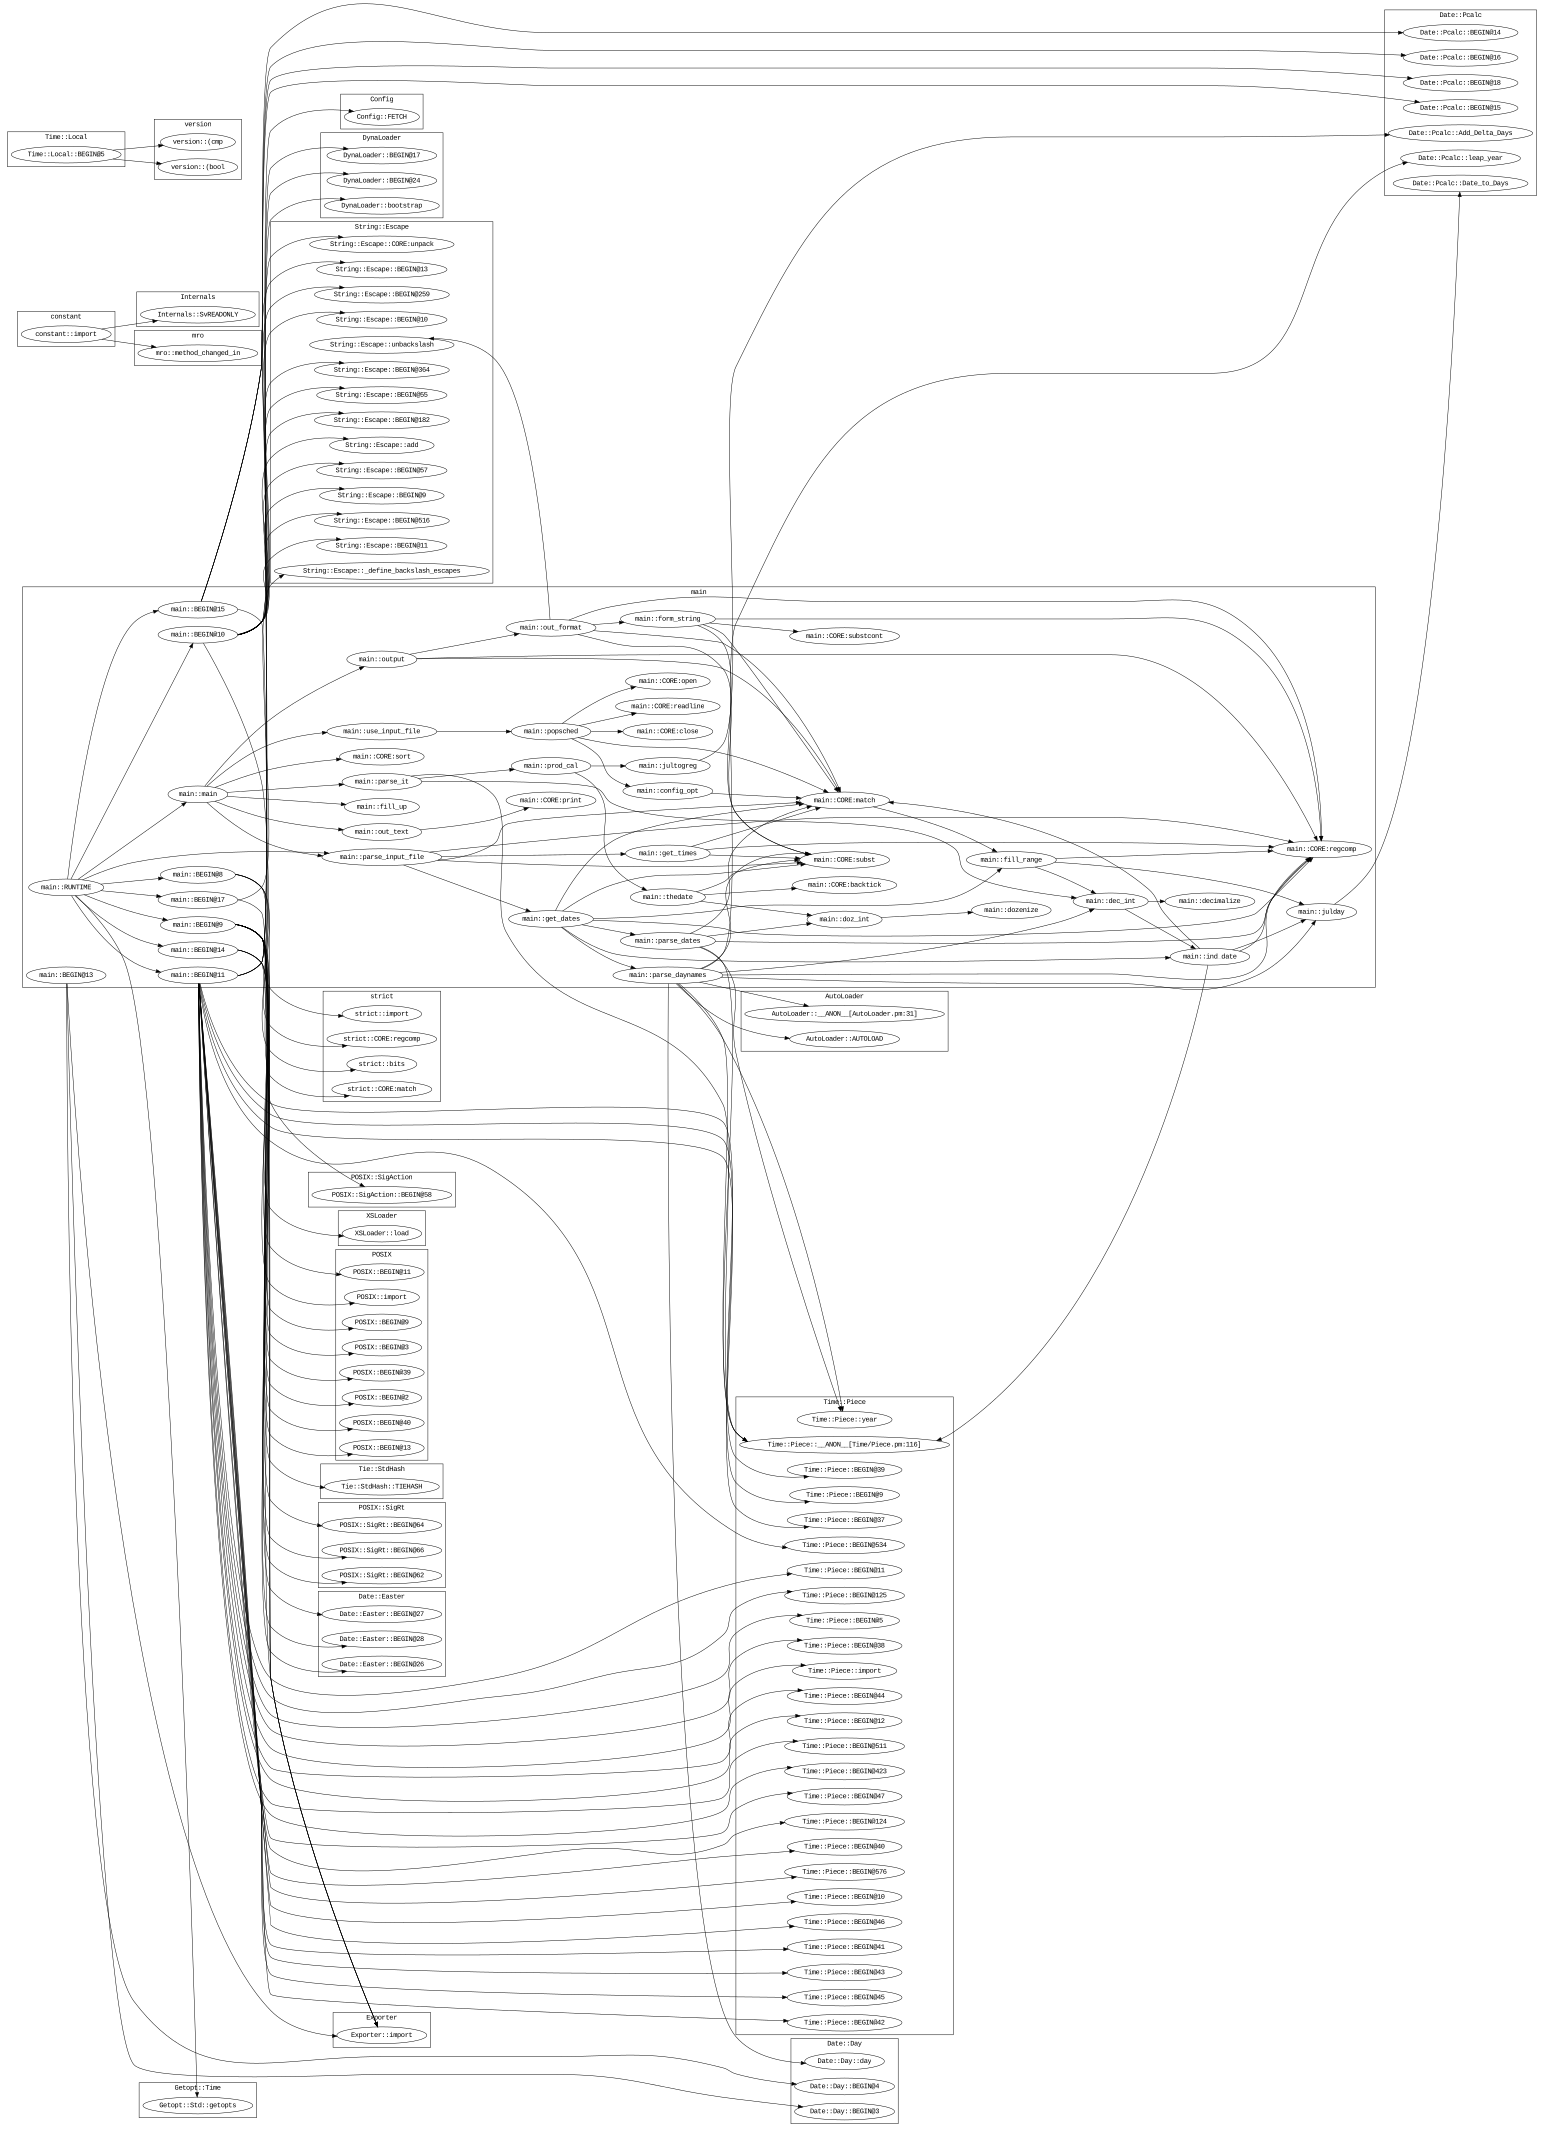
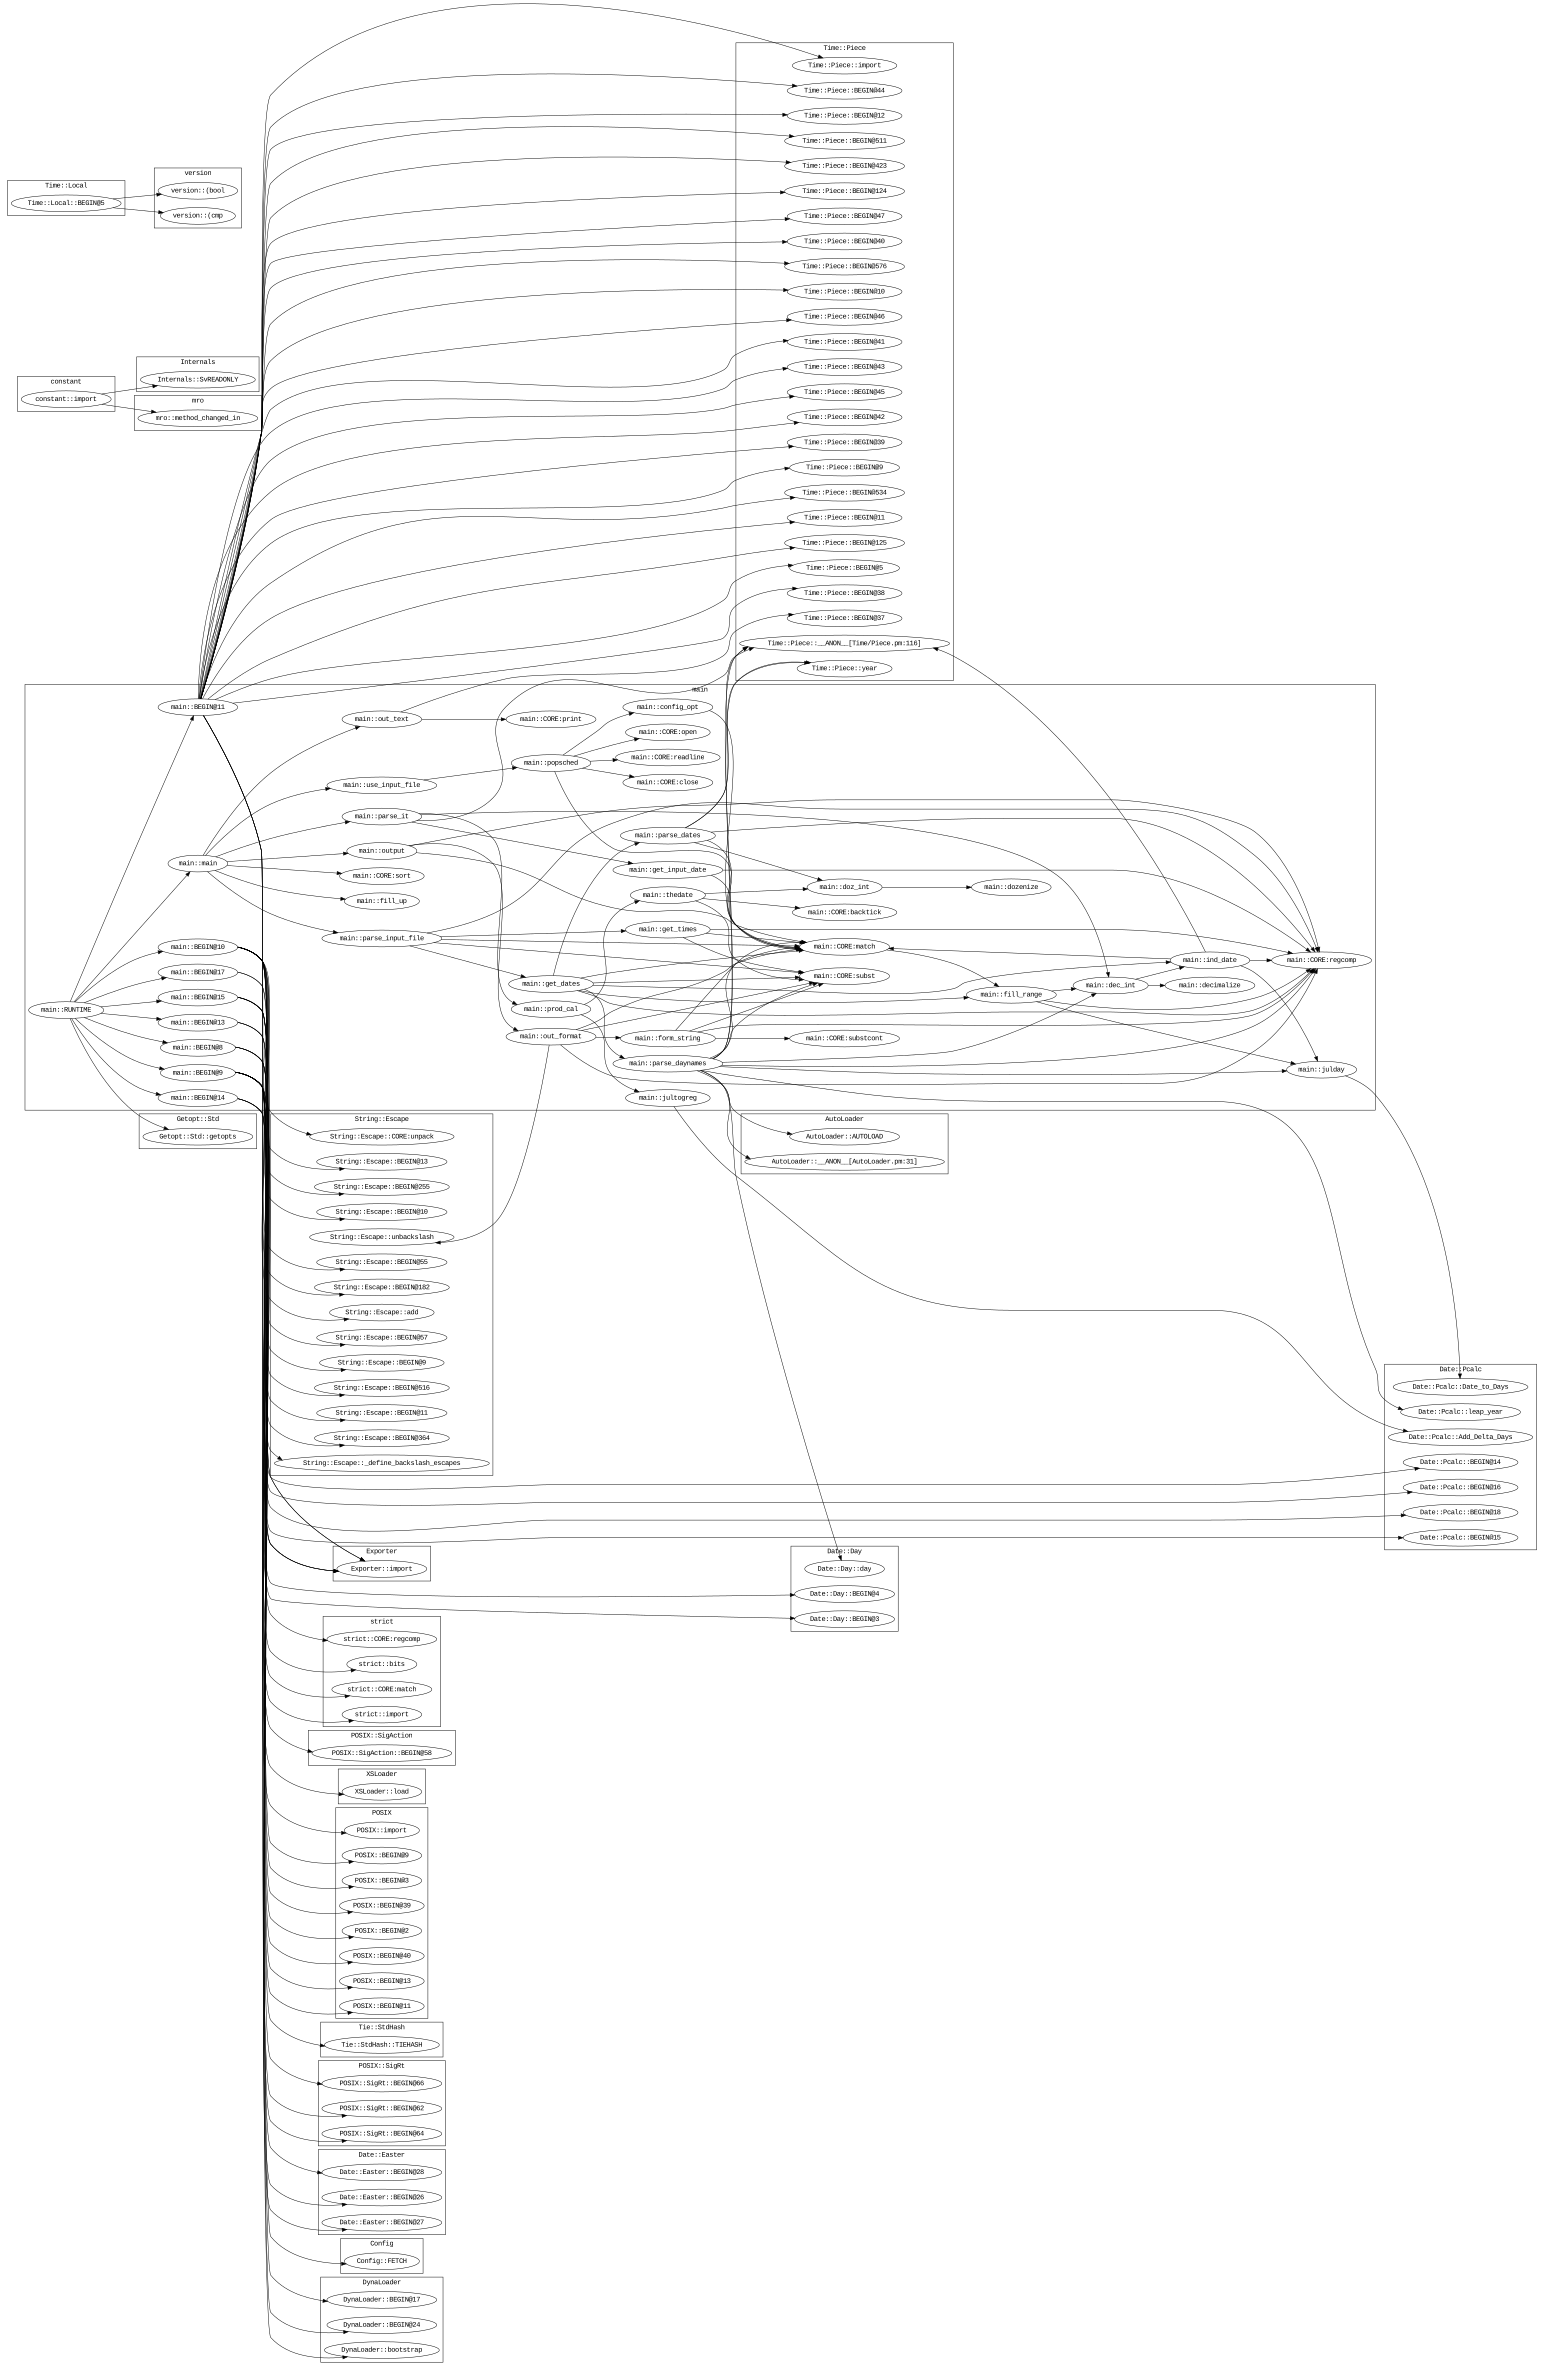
(382, 295) -> (382, 1187)
(202, 854) -> (129, 1016)
none -> (668, 870)
none -> (726, 983)
(628, 1141) -> (603, 674)
(198, 2088) -> (198, 1119)
